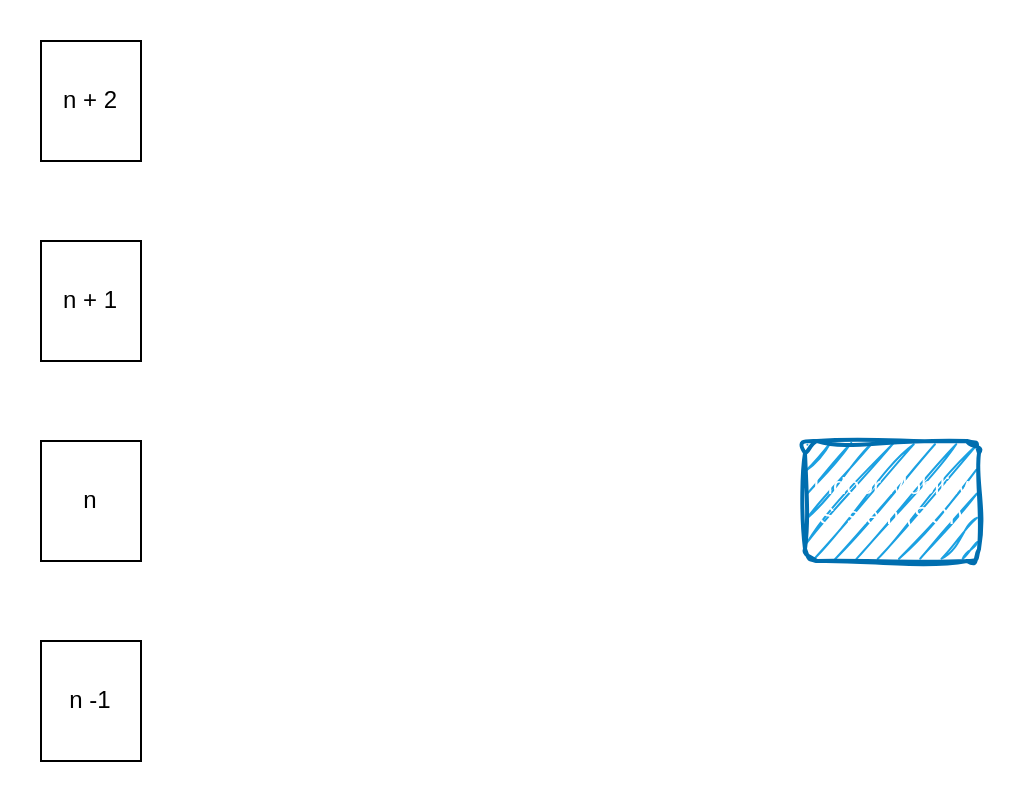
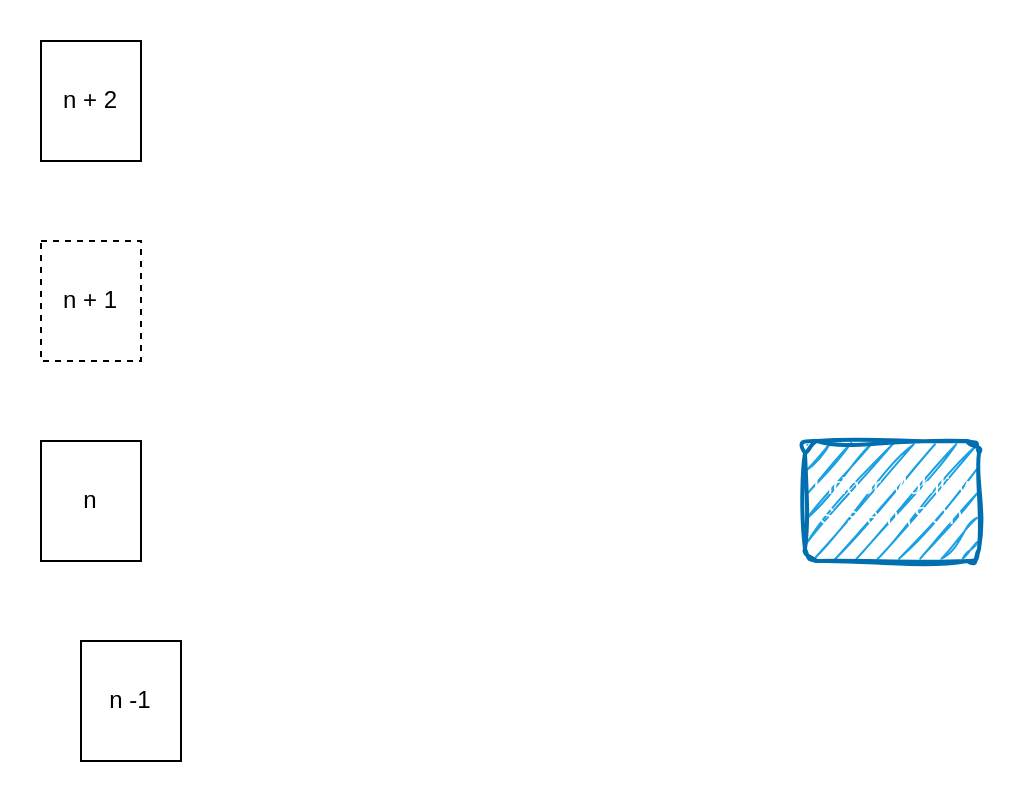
(91, 301) -> (91, 301)
(91, 701) -> (131, 701)
